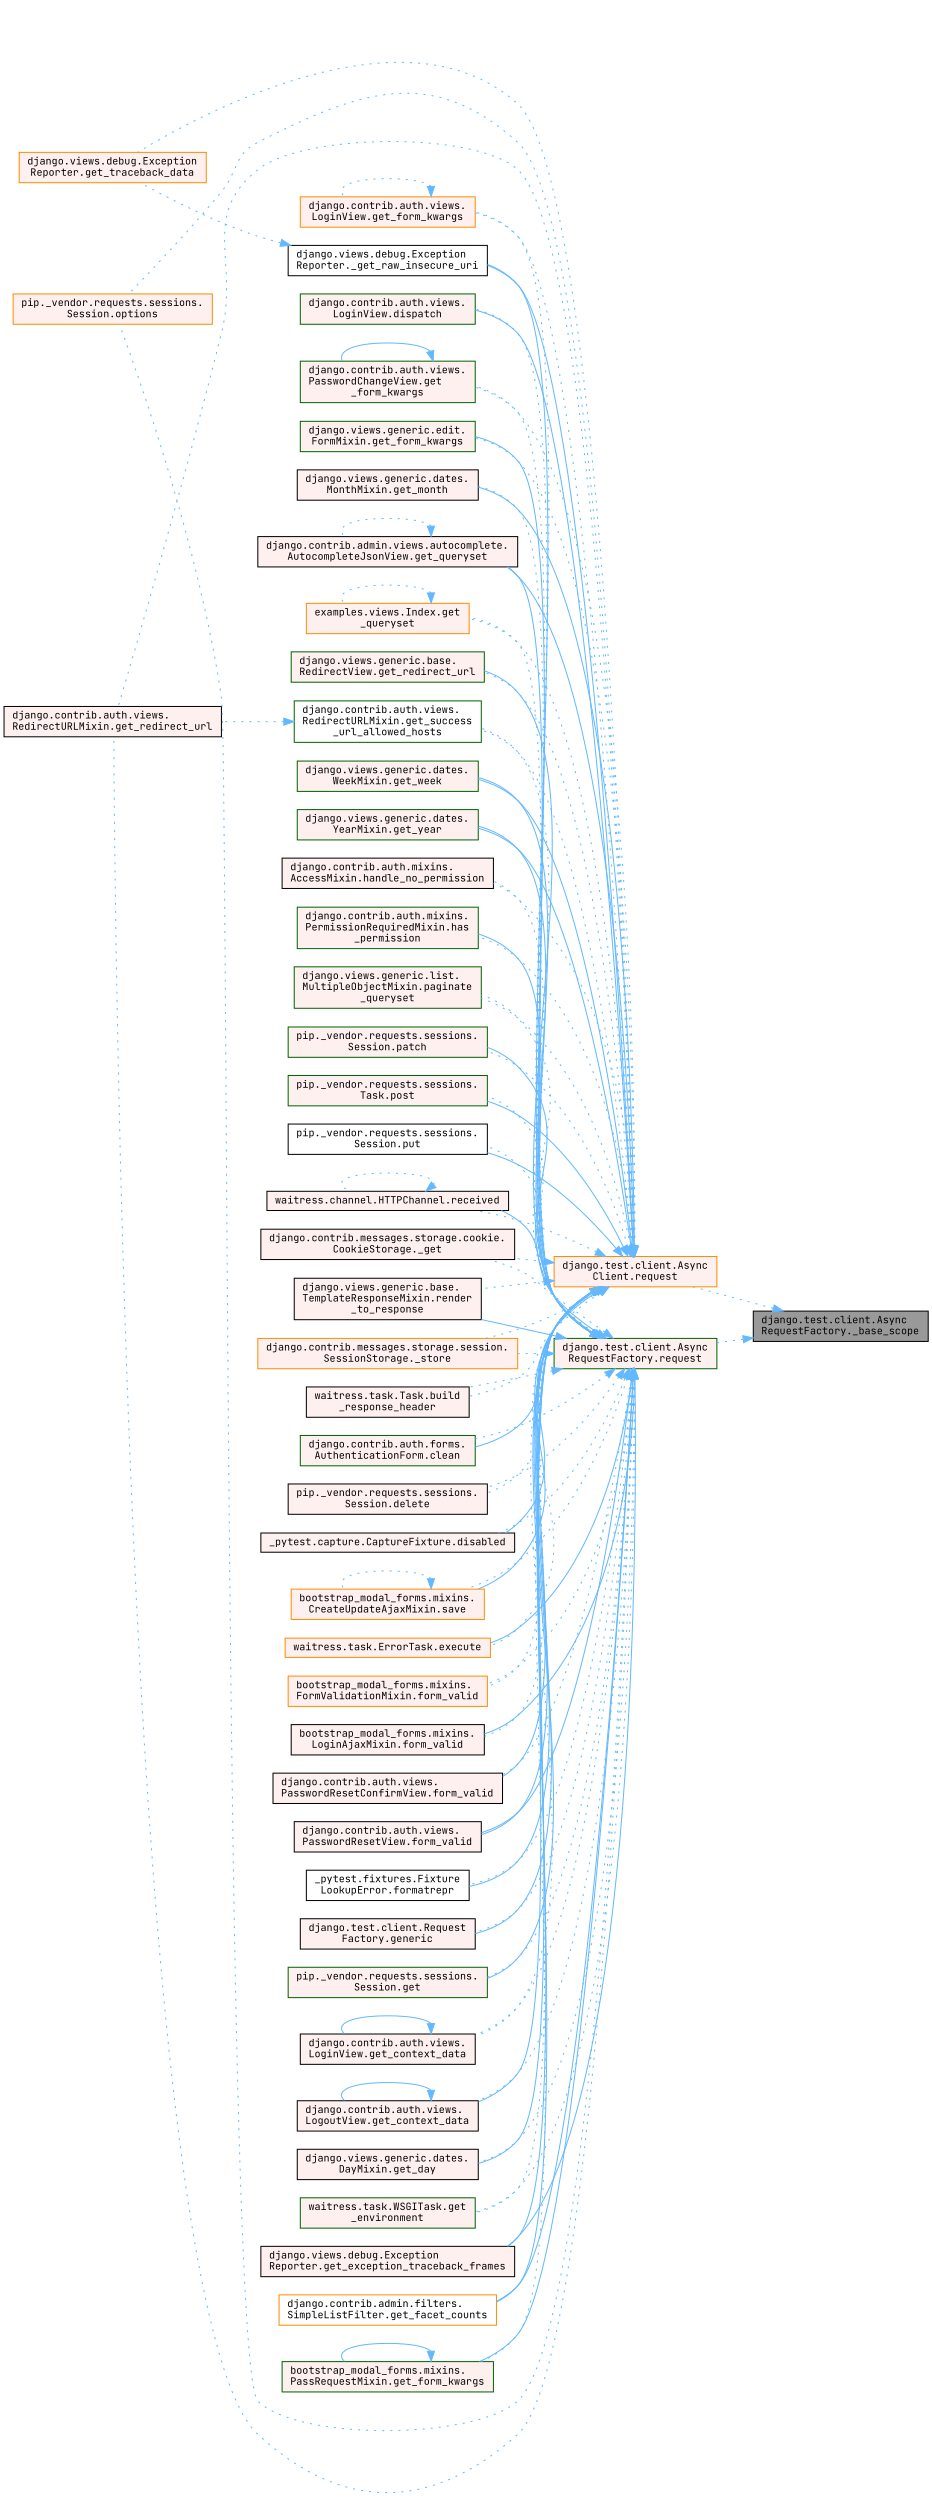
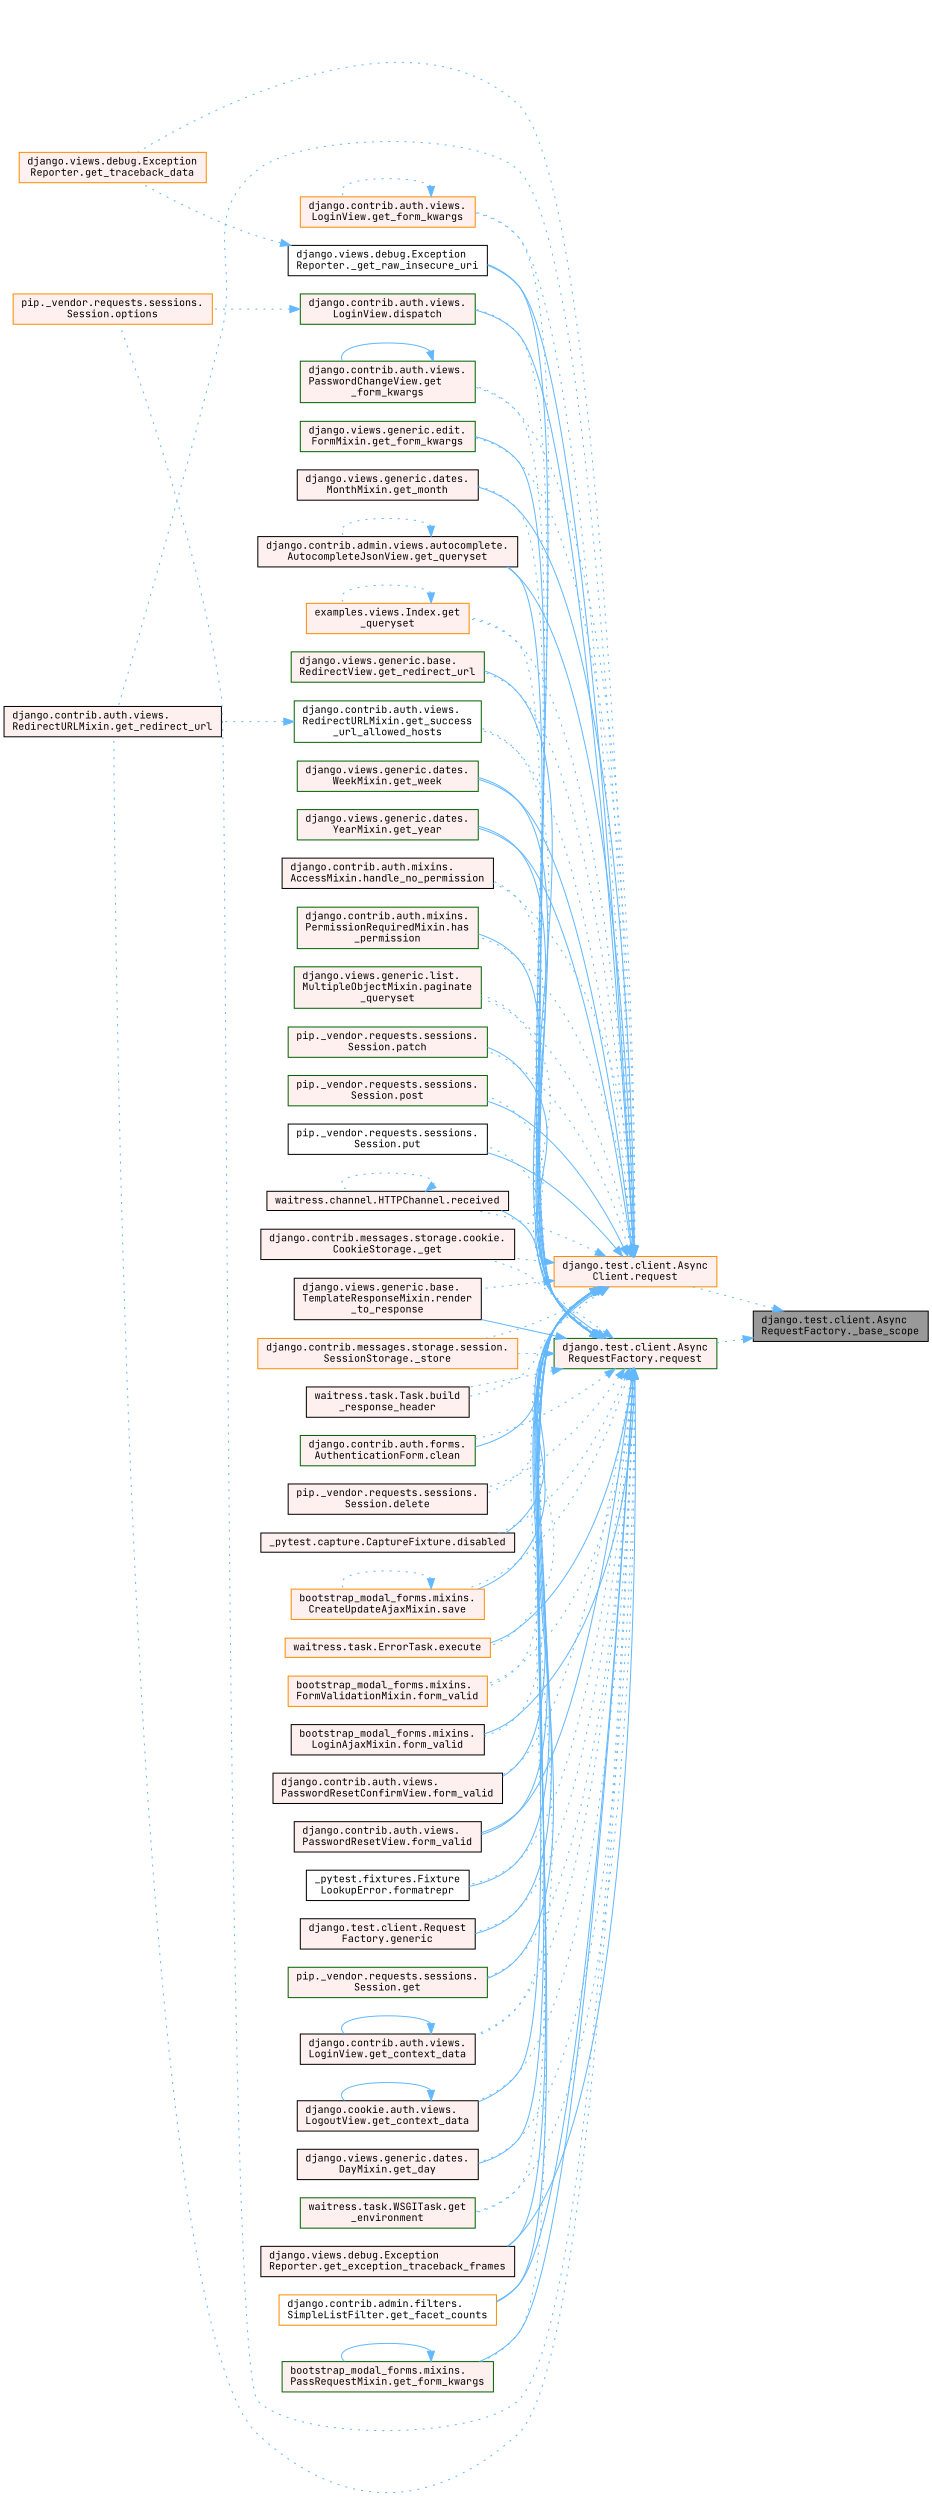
(548, 212) -> (251, 309)
(388, 1091) -> (388, 1091)
(388, 2116) -> (388, 2116)
